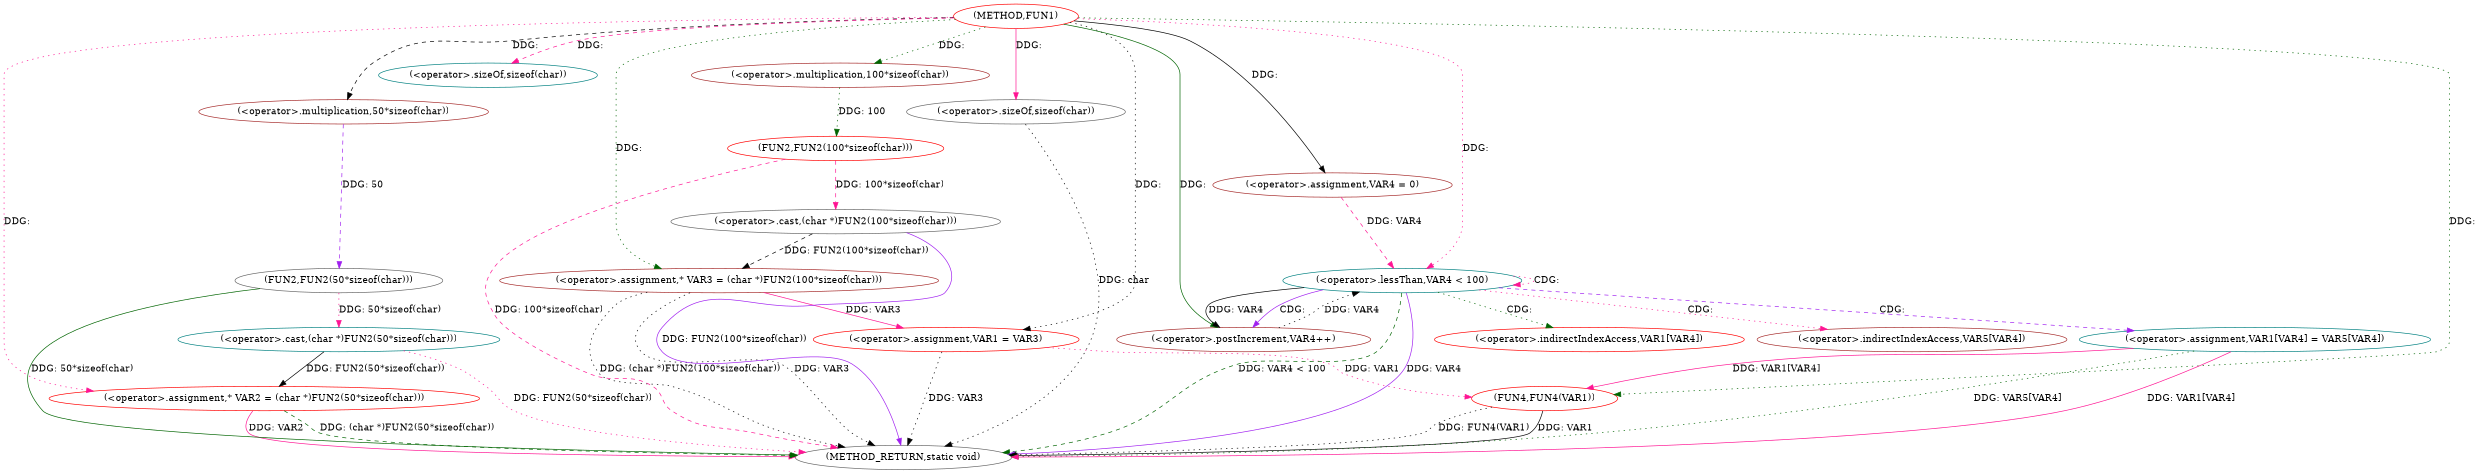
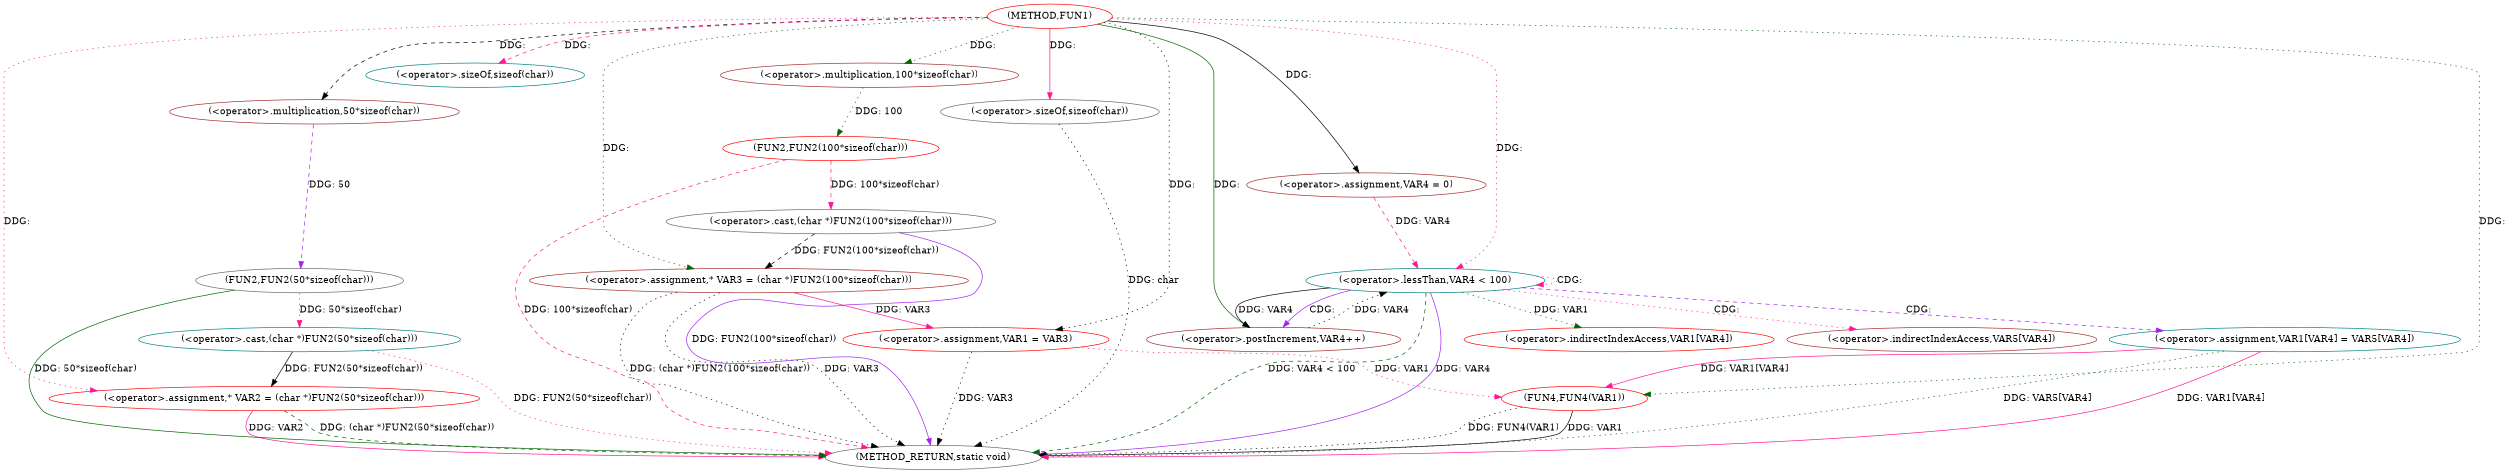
(1521, 310) -> (1562, 310)
